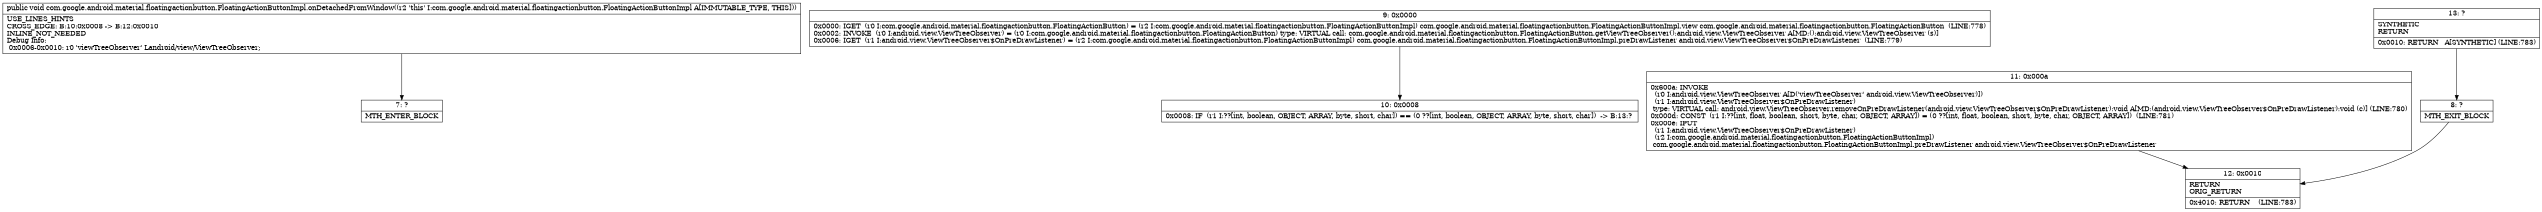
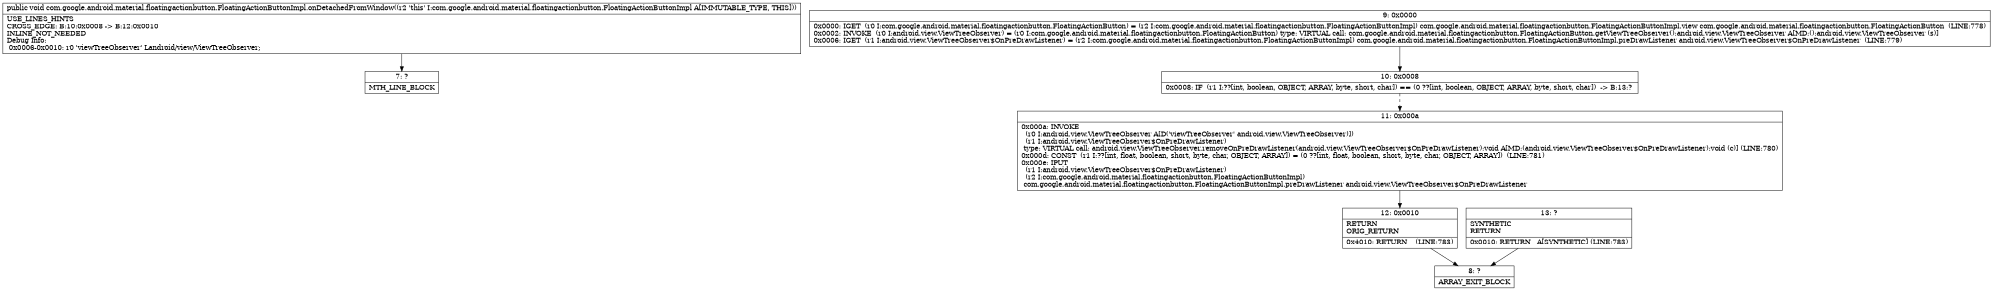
(1682, 88) -> (1052, 127)
none -> (1400, 100)
(402, 116) -> (402, 88)
(2457, 116) -> (1474, 282)
(2383, 165) -> (1442, 256)
